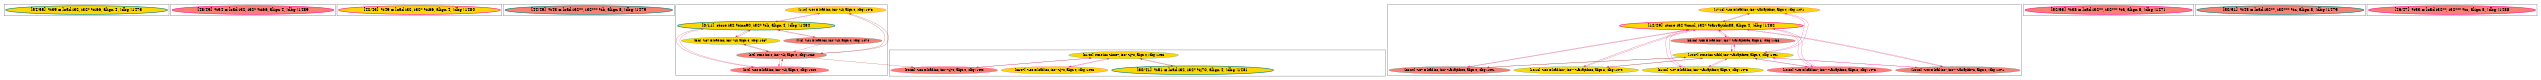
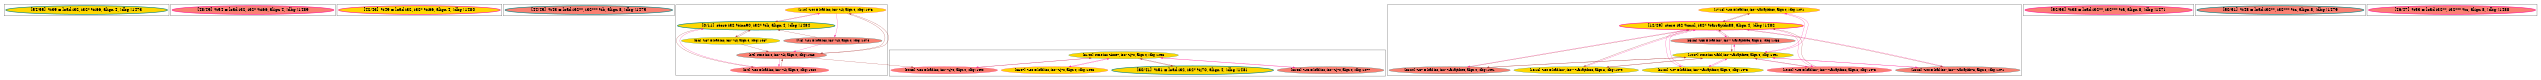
(794, 33) -> (837, 25)
(758, 48) -> none
none -> (1331, 70)
